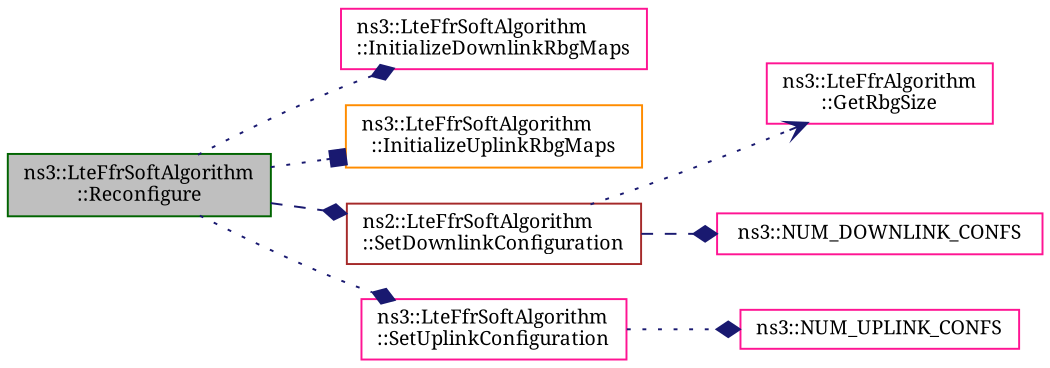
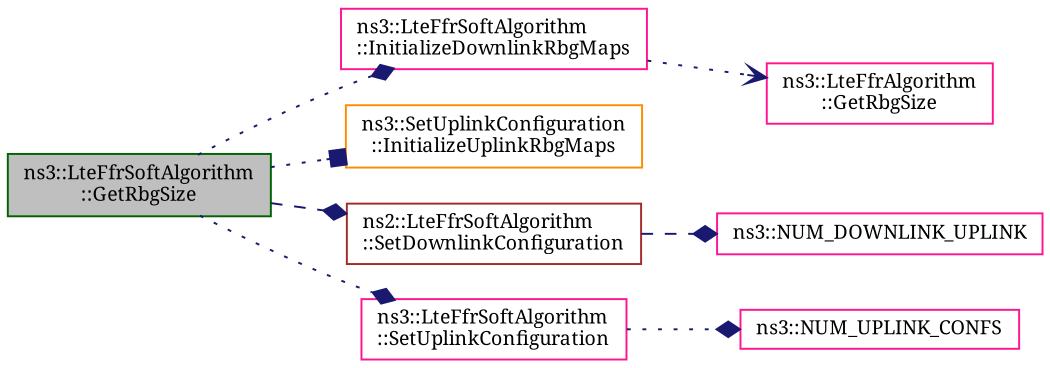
(494, 136) -> (494, 136)
(691, 169) -> (697, 68)
(139, 185) -> (139, 185)
(880, 234) -> (880, 234)
